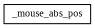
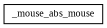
(47, 14) -> (53, 14)
